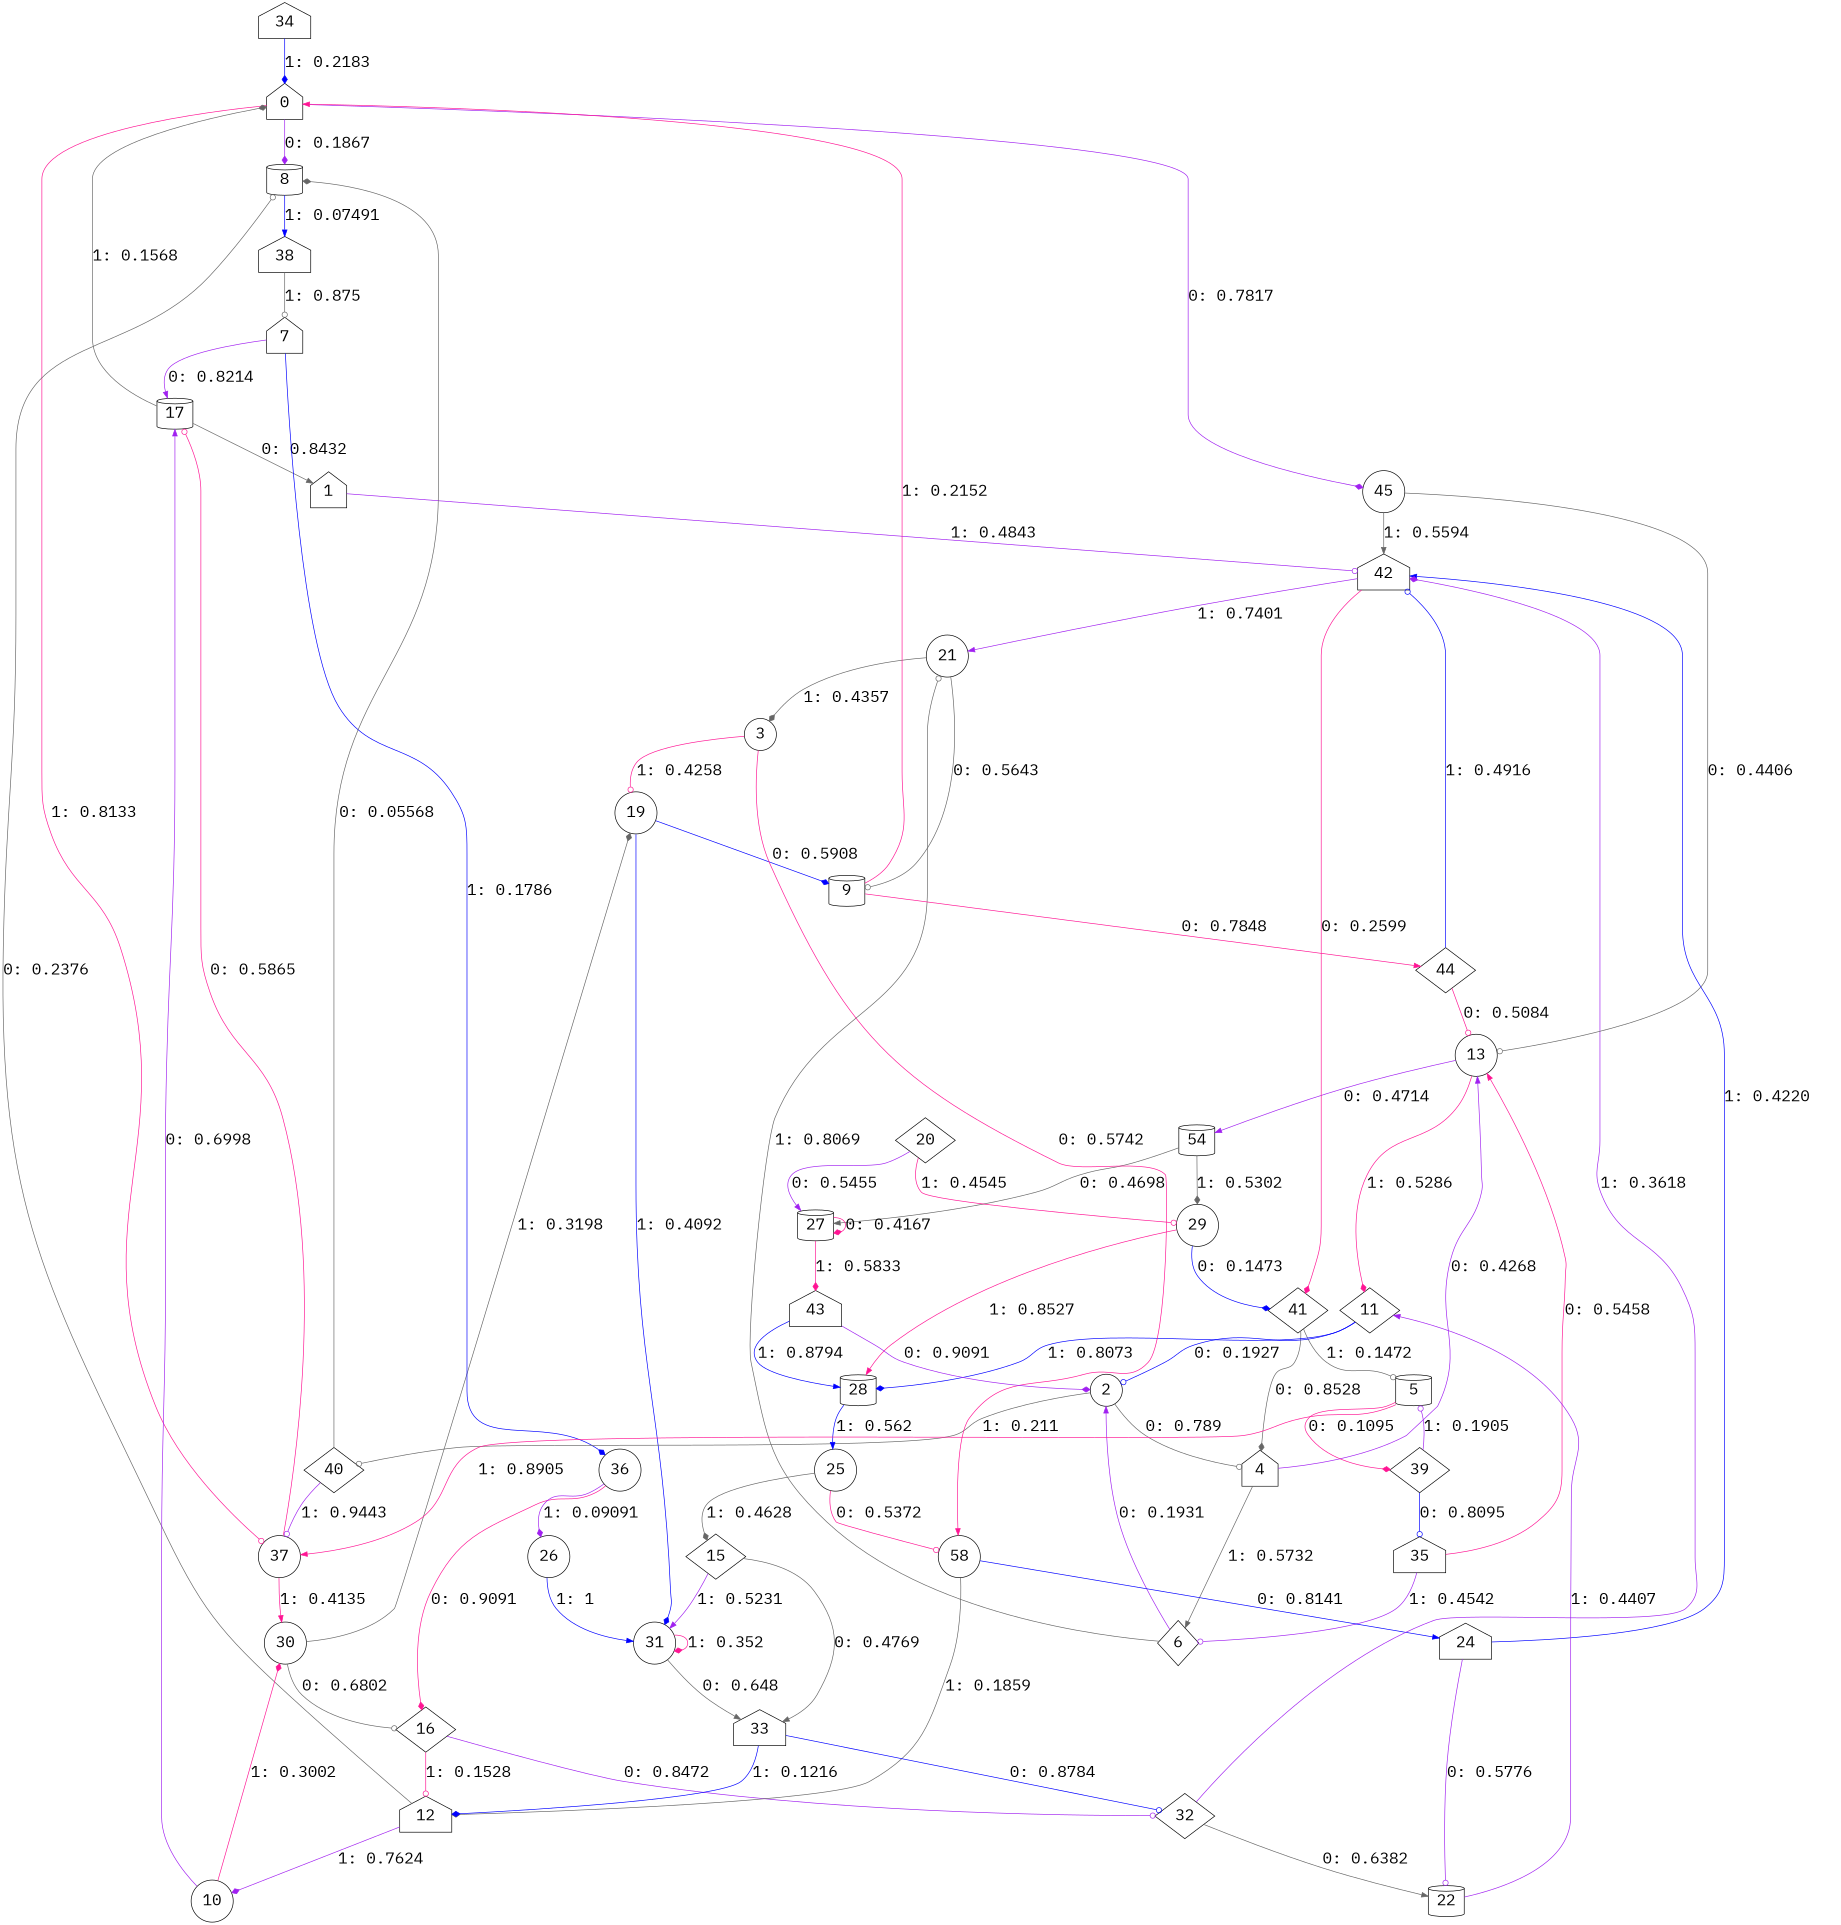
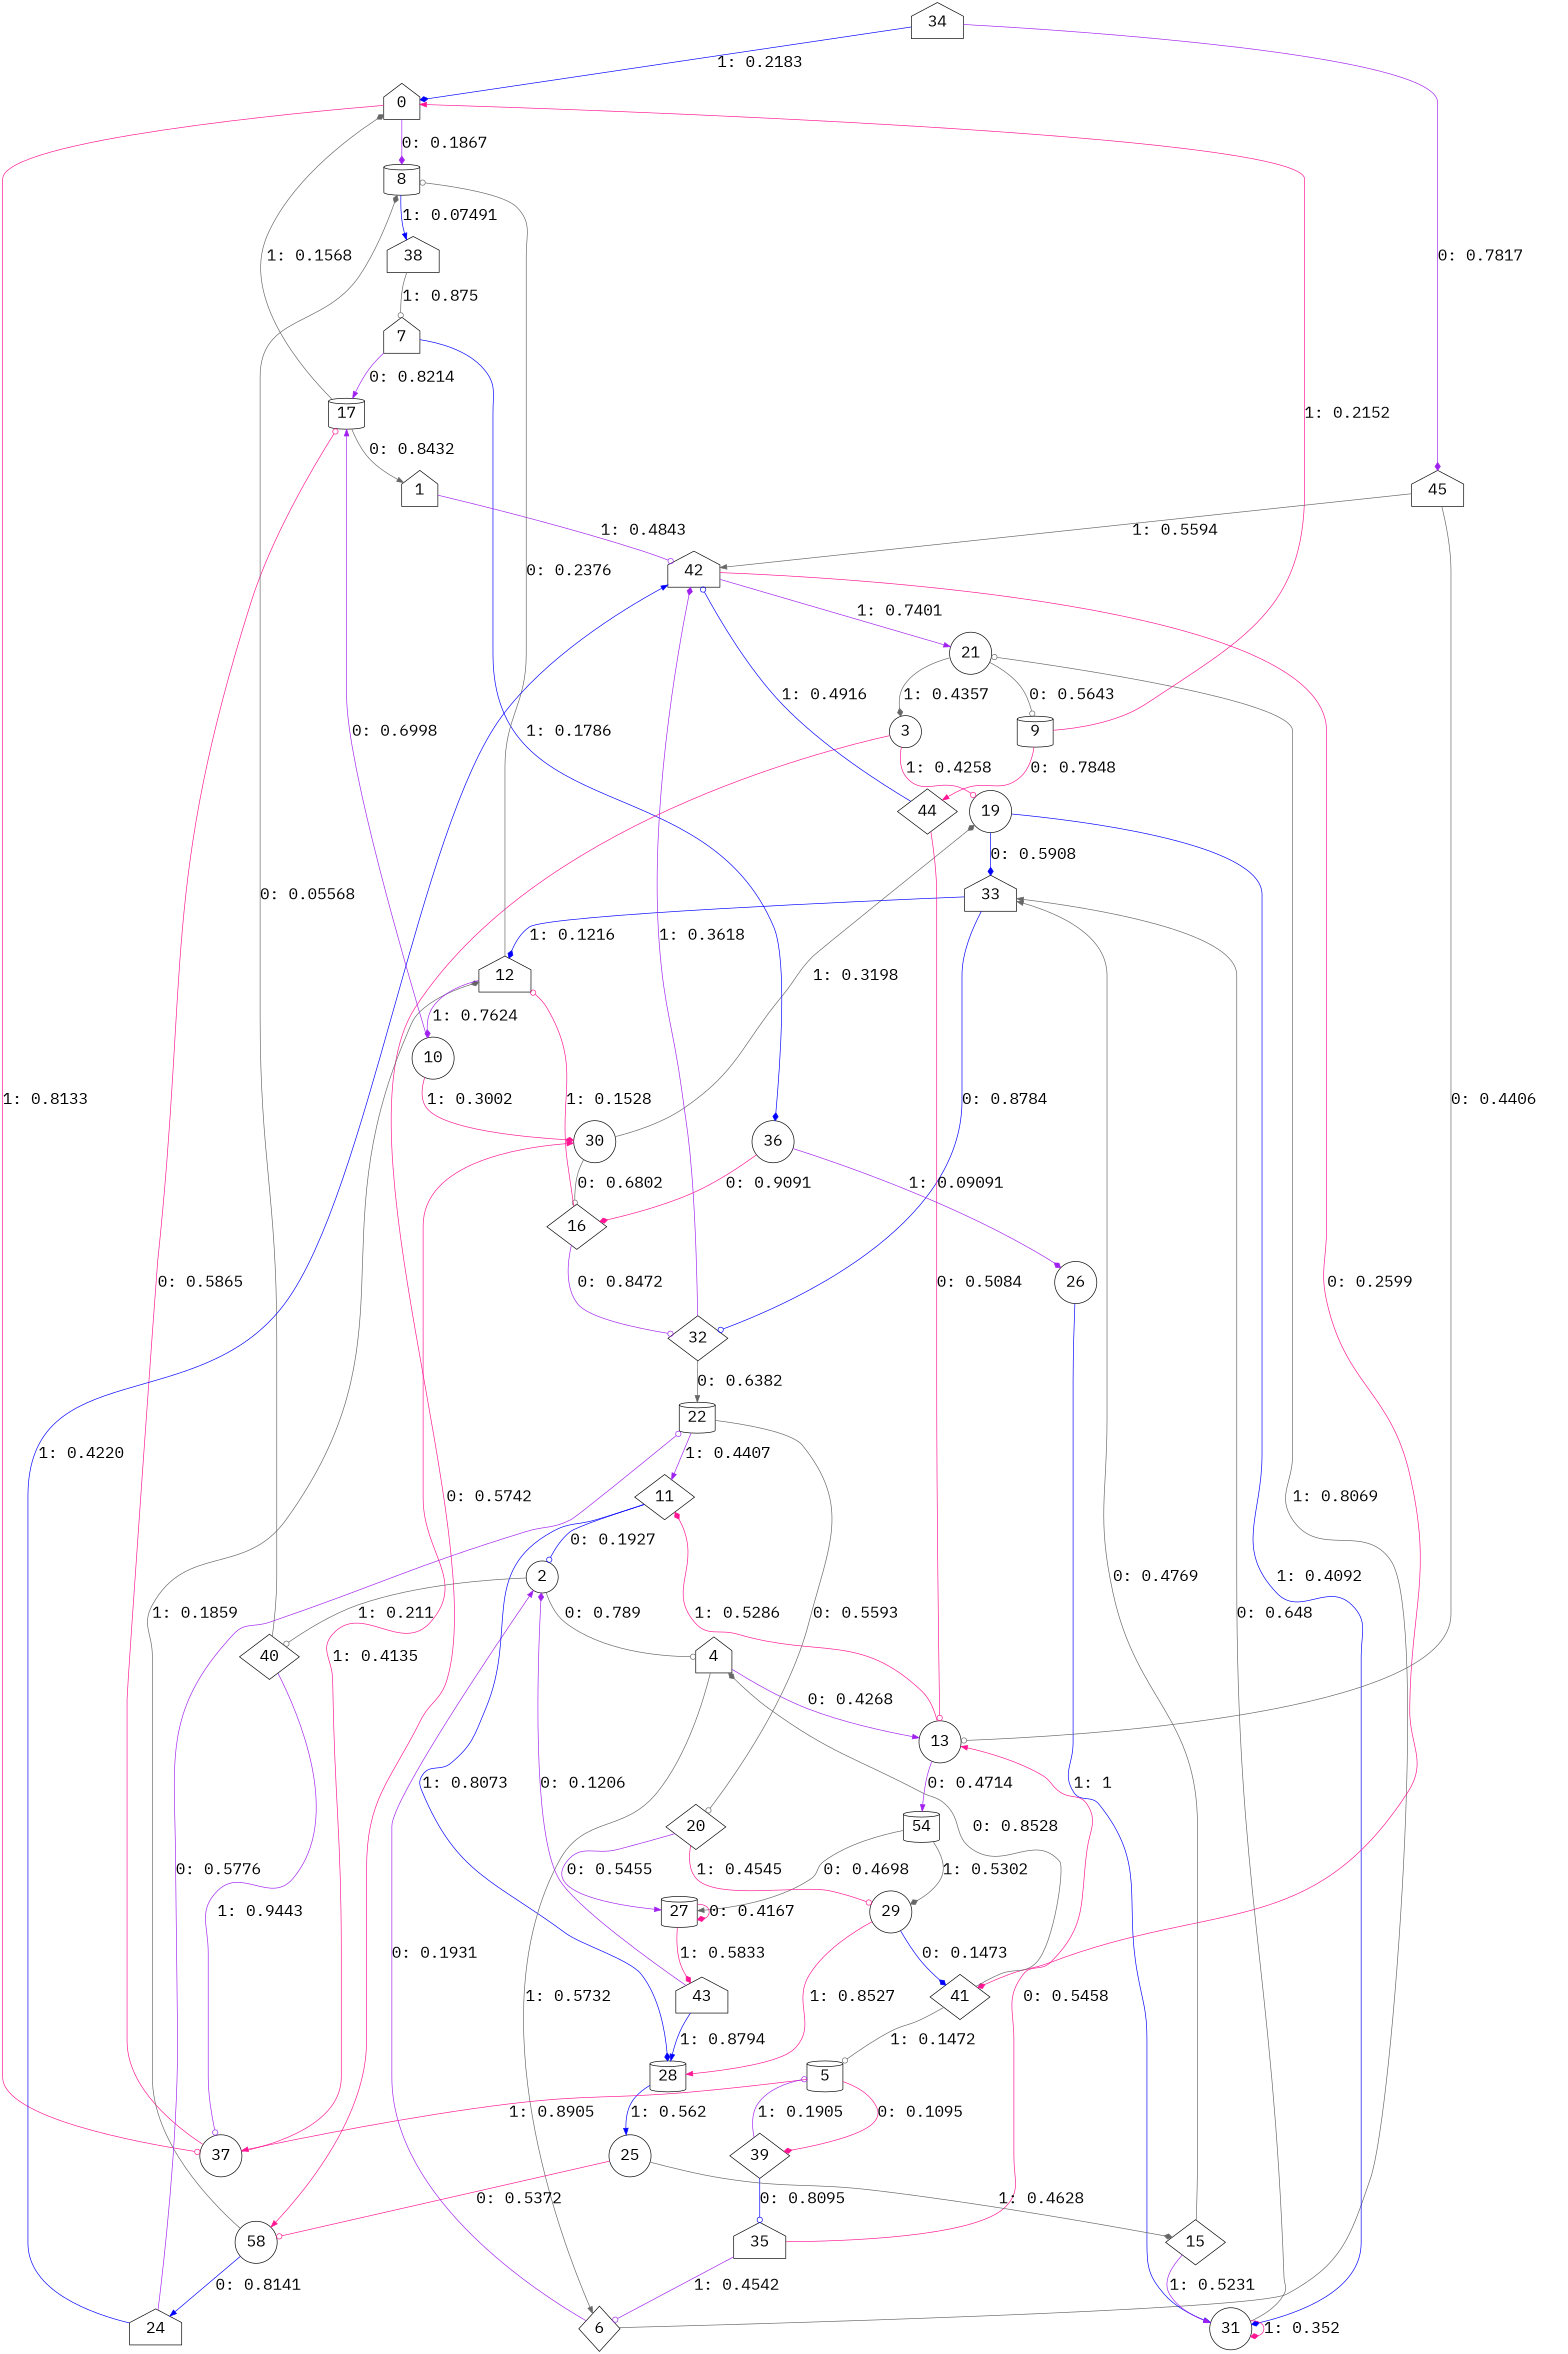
(959, 138) -> (1384, 73)
(1384, 492) -> (1438, 490)
(738, 851) -> (991, 850)
(961, 1354) -> (597, 1784)
none -> (818, 1590)
